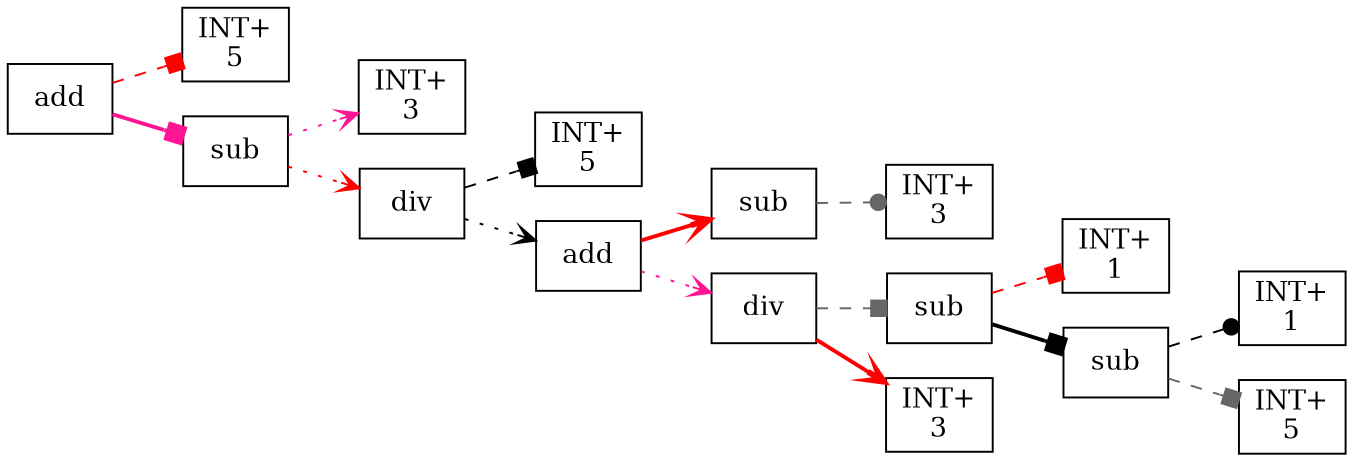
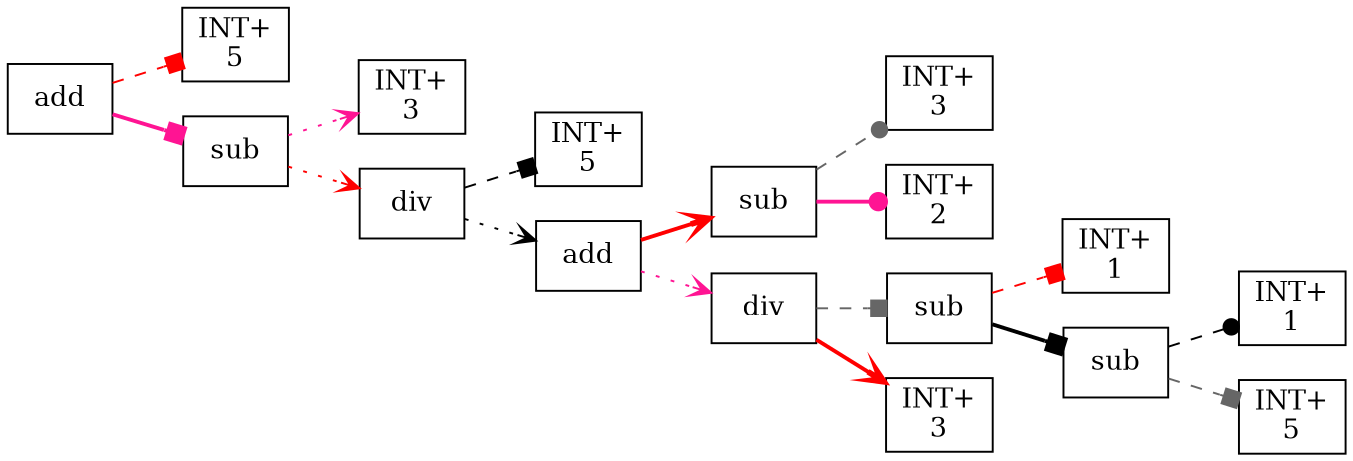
none -> (939, 202)
